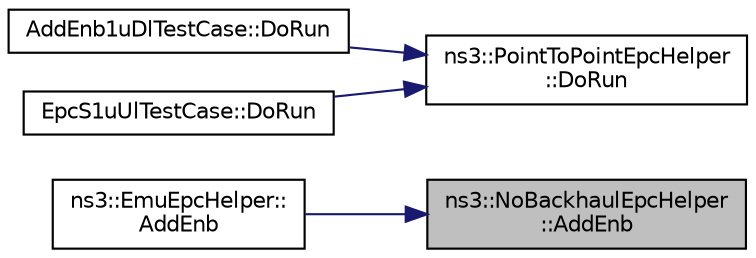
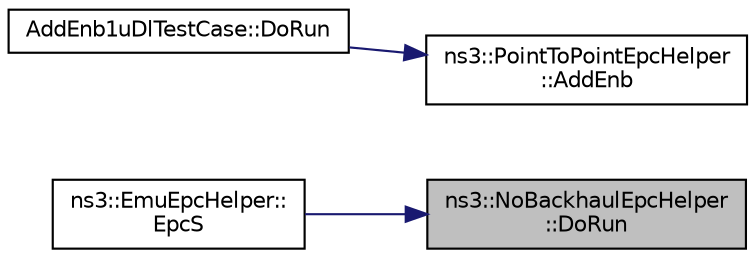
(587, 70) -> (587, 70)
(179, 113) -> none
(179, 214) -> (179, 214)
(587, 214) -> (587, 214)
